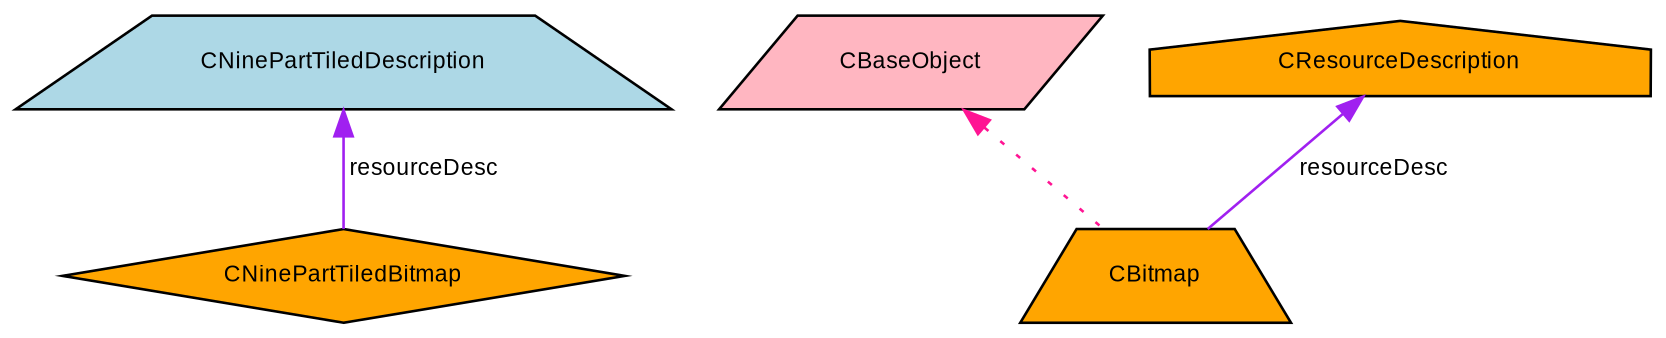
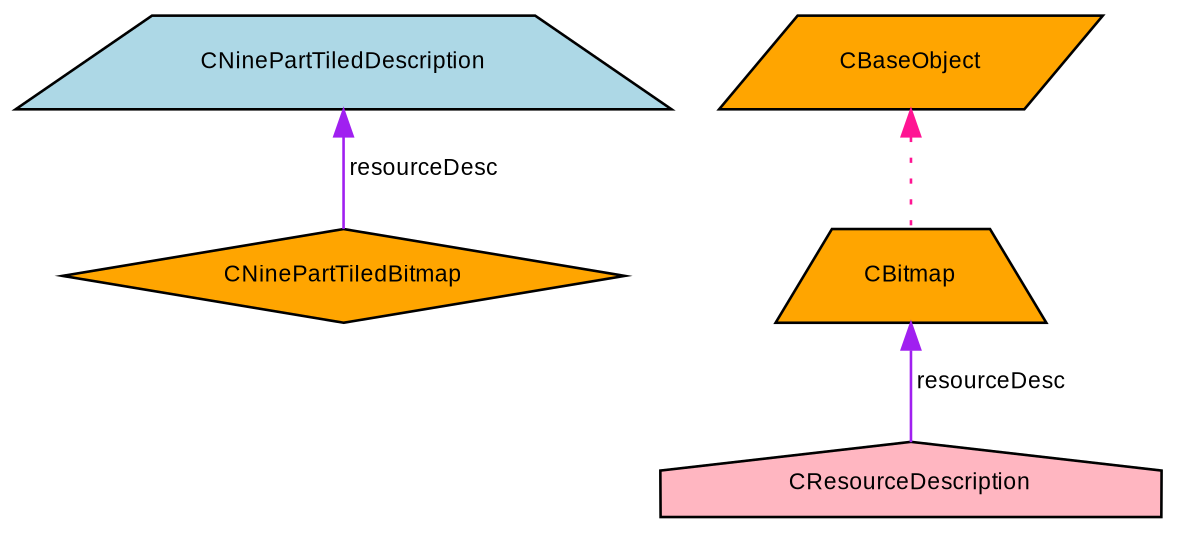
(911, 62) -> (911, 62)
(1400, 62) -> (911, 483)
(1275, 171) -> (911, 396)
